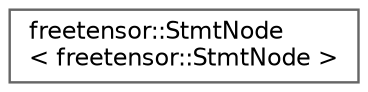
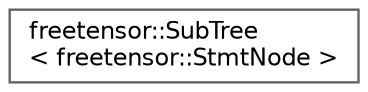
(184, 46) -> (184, 46)
